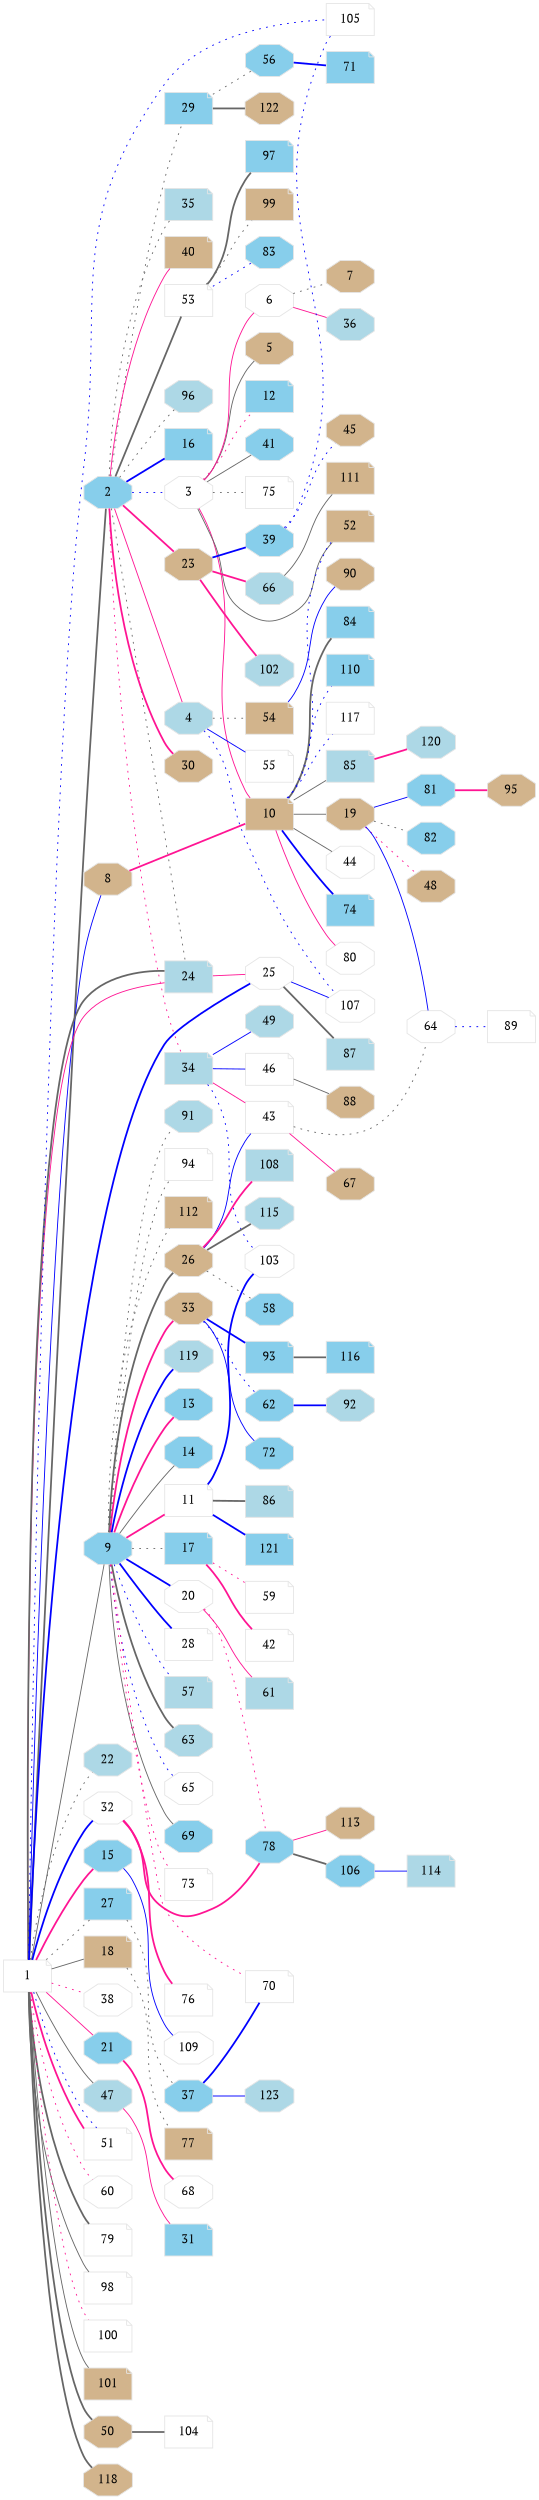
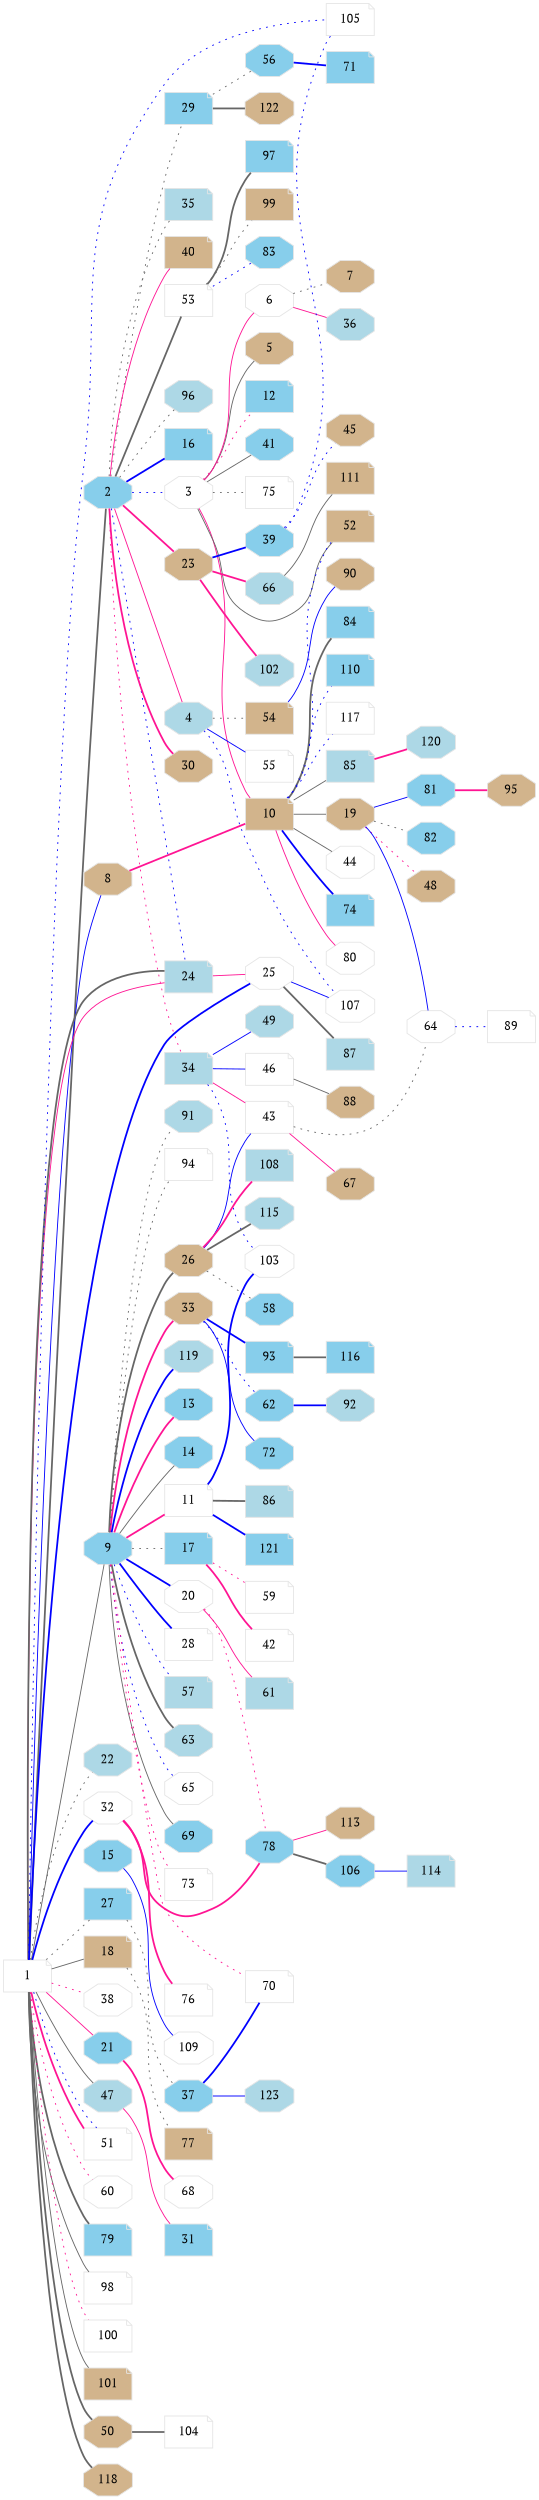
(148, 735) -> (148, 735)
(189, 1212) -> none
(62, 1913) -> none
(108, 2240) -> (108, 2240)
